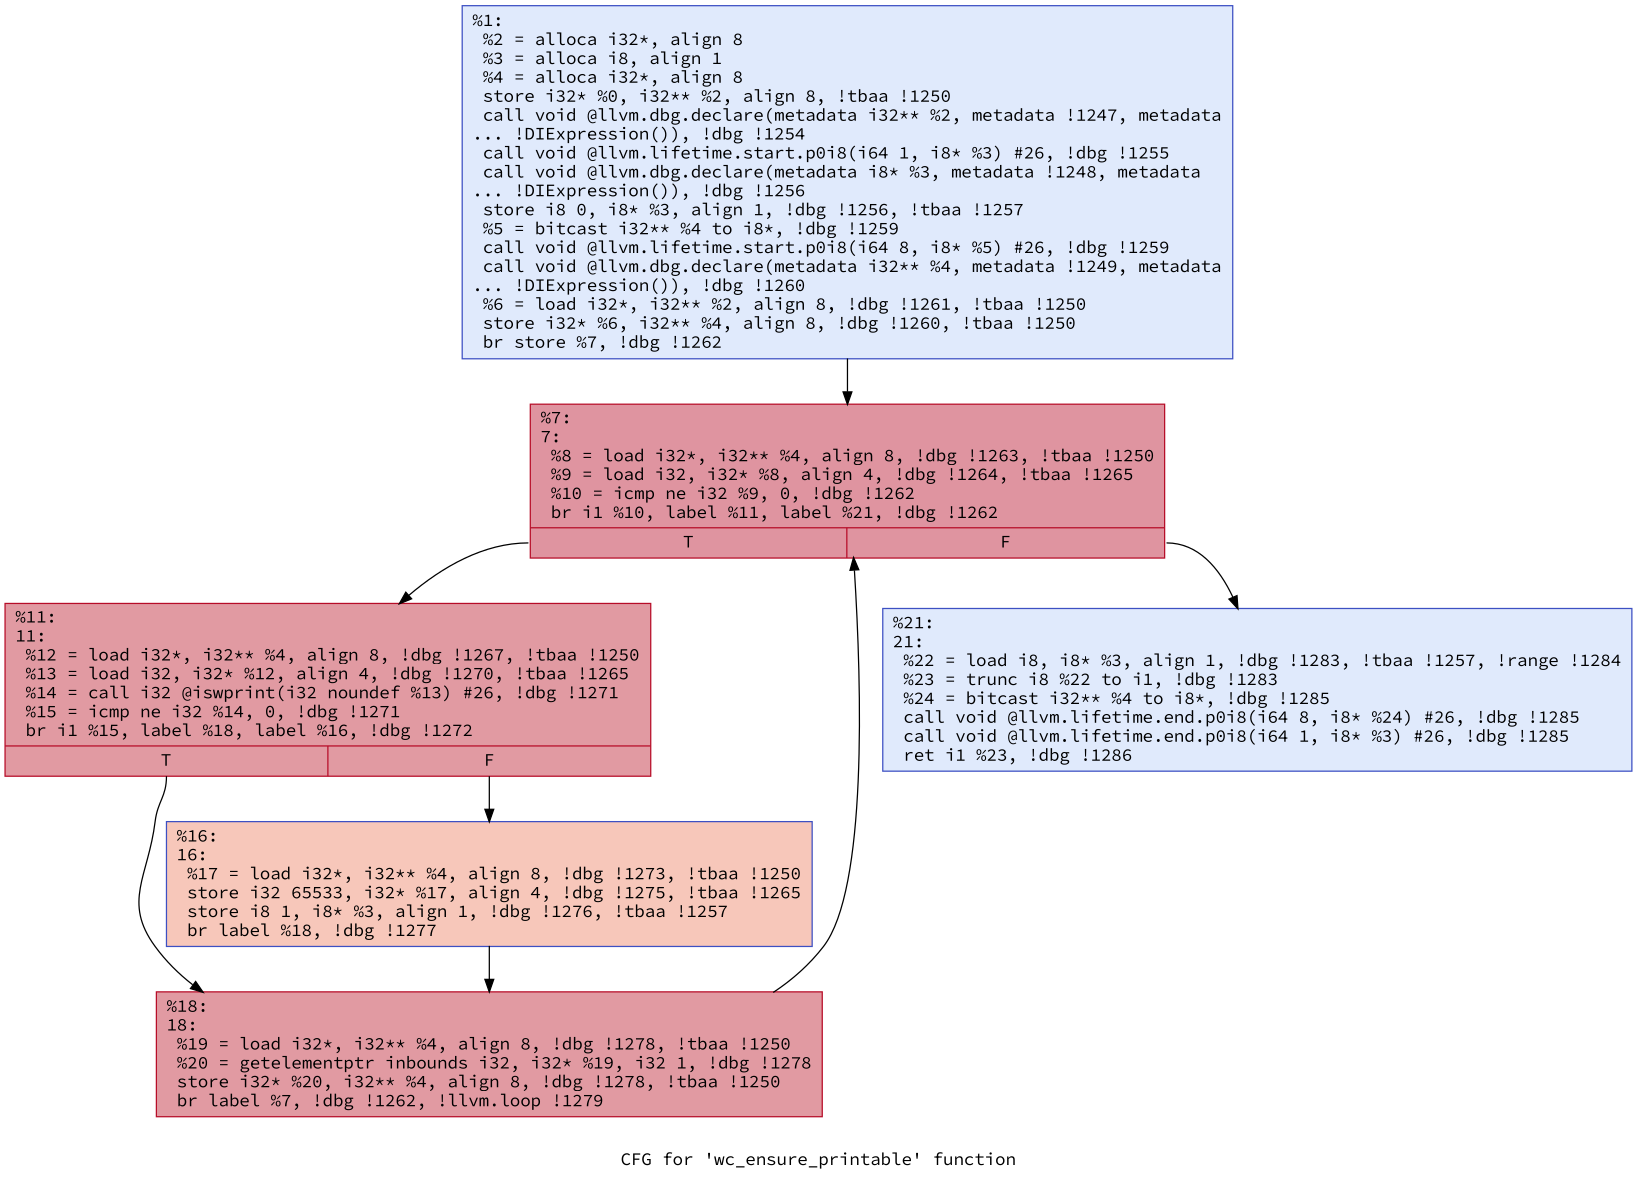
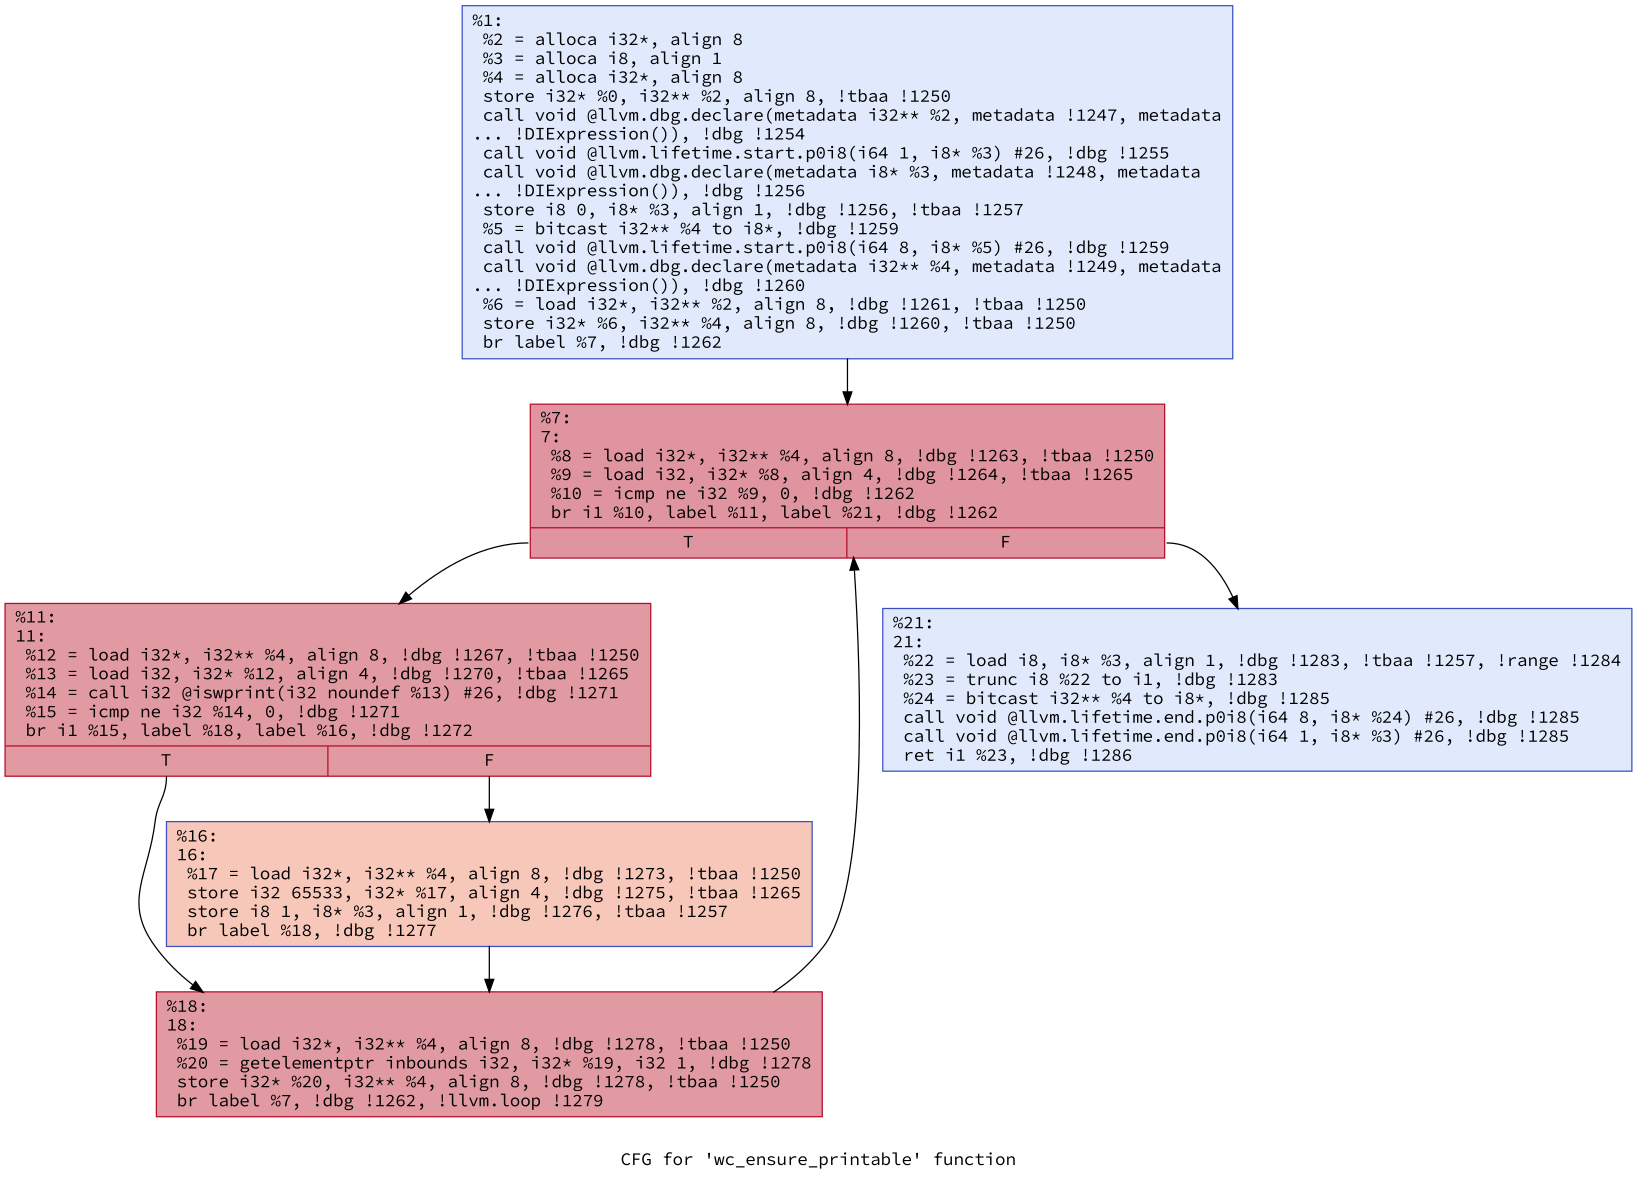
(598, 342) -> (598, 342)
